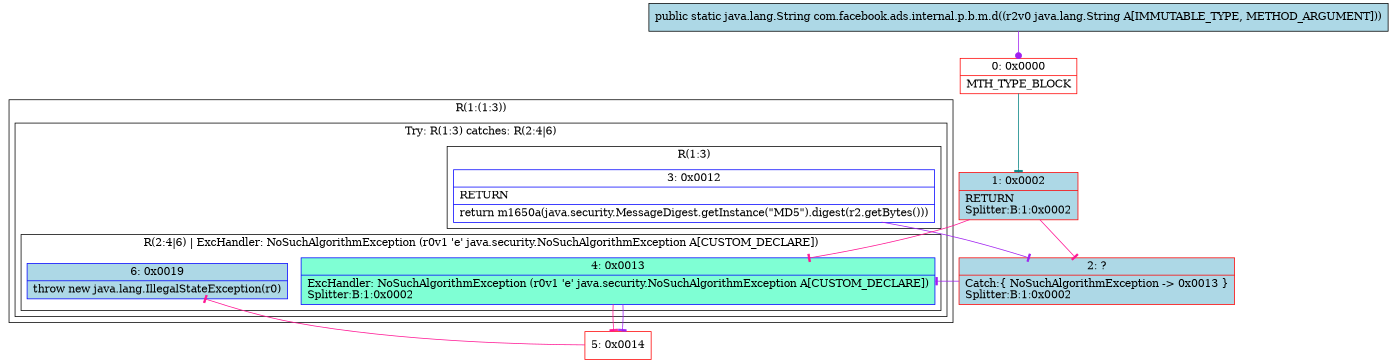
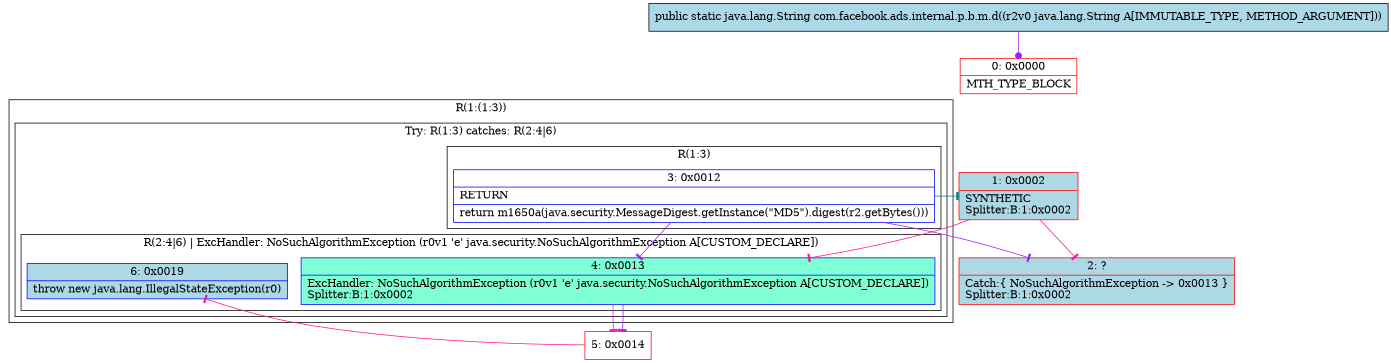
(1019, 131) -> (945, 196)
(990, 199) -> (998, 199)
(949, 281) -> (655, 239)
